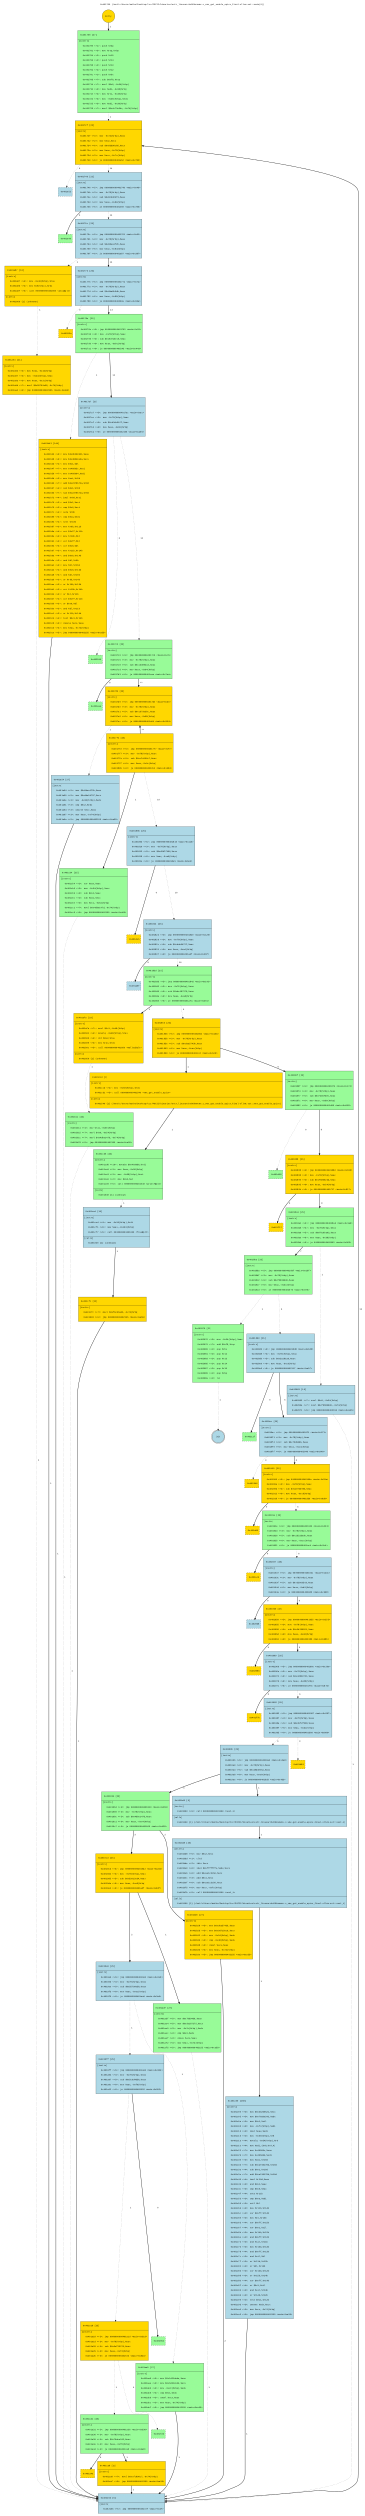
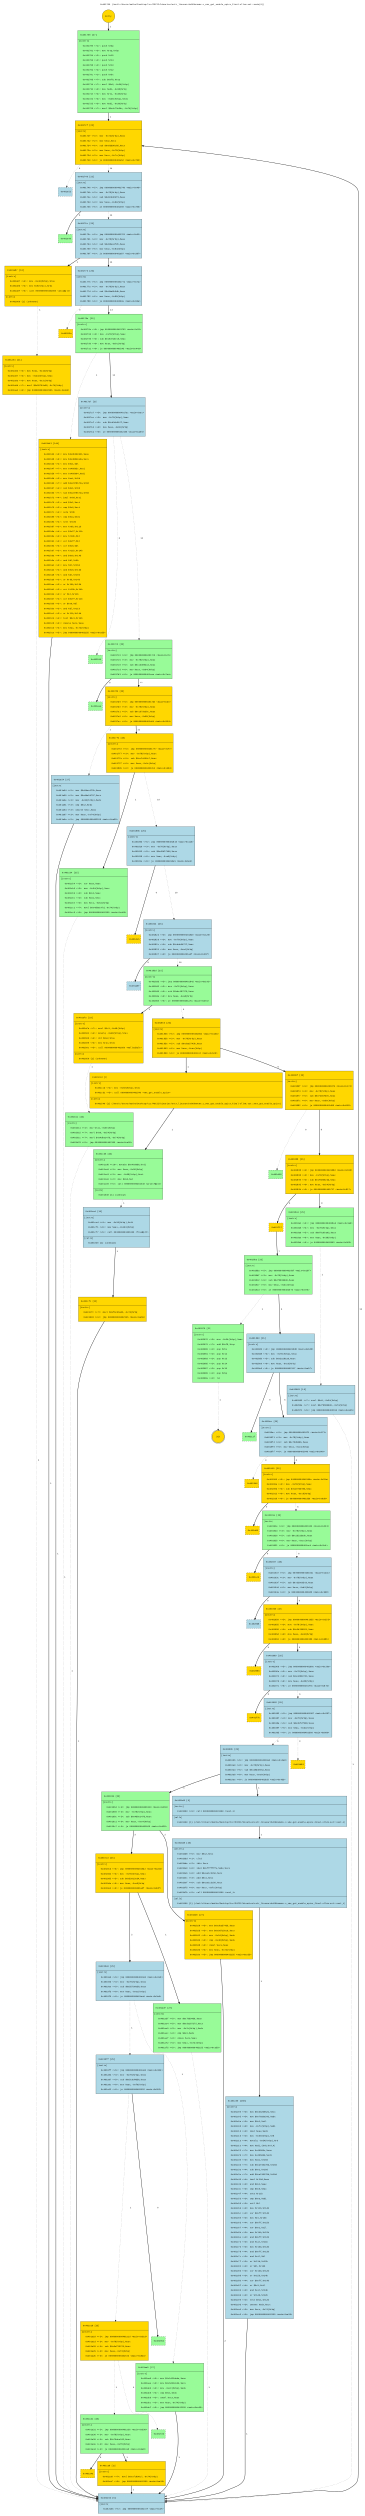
(108, 116) -> (108, 116)
(74, 262) -> (74, 262)
(140, 730) -> (136, 729)
(319, 1090) -> (319, 1090)
(300, 1250) -> (277, 1243)
(279, 1313) -> (279, 1313)
(218, 1437) -> (218, 1437)
